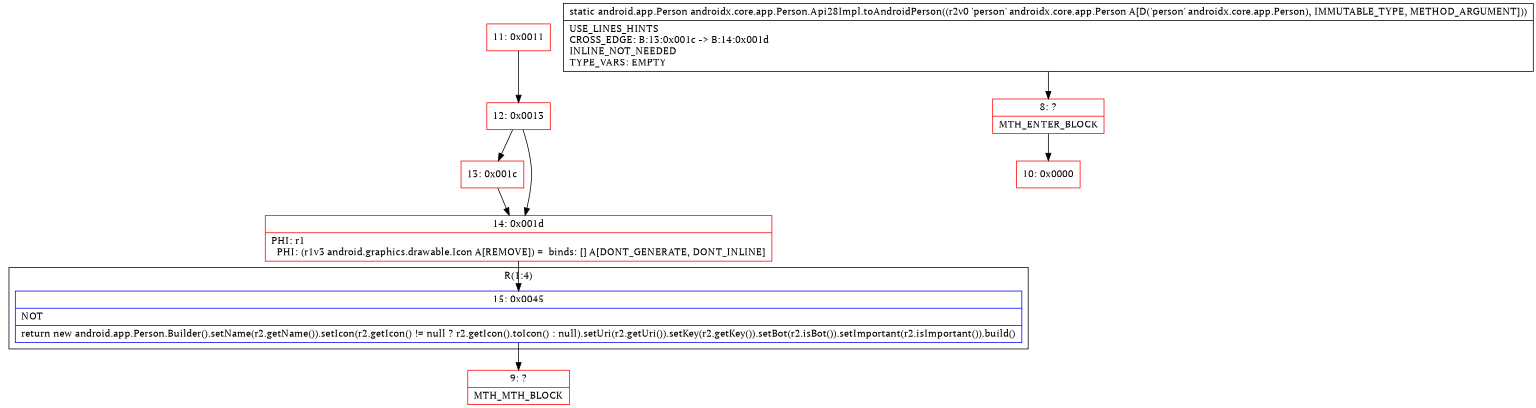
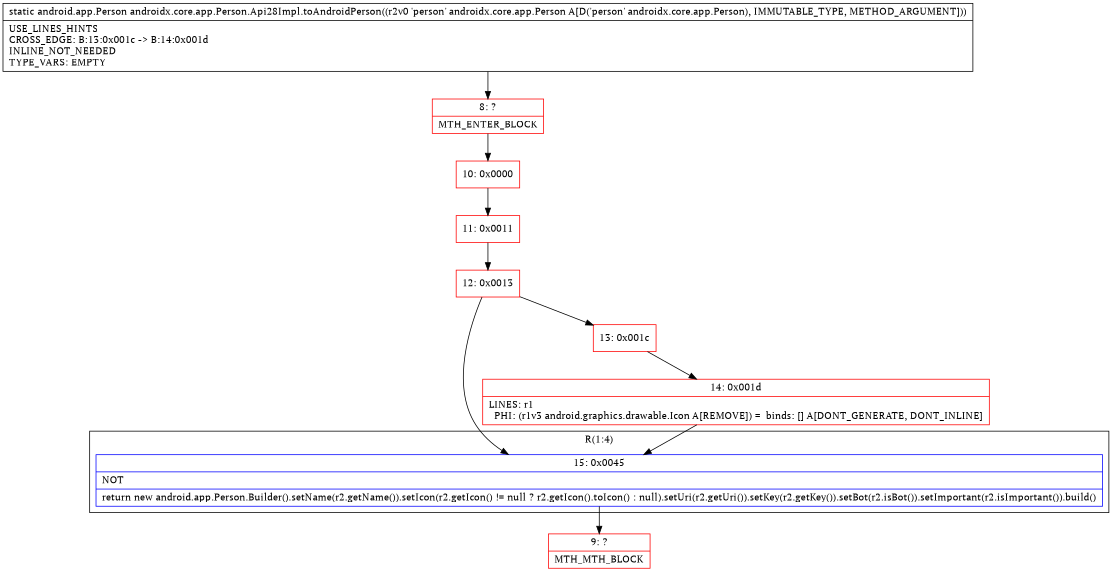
(531, 169) -> (464, 379)
none -> (488, 198)
(290, 241) -> (513, 405)
